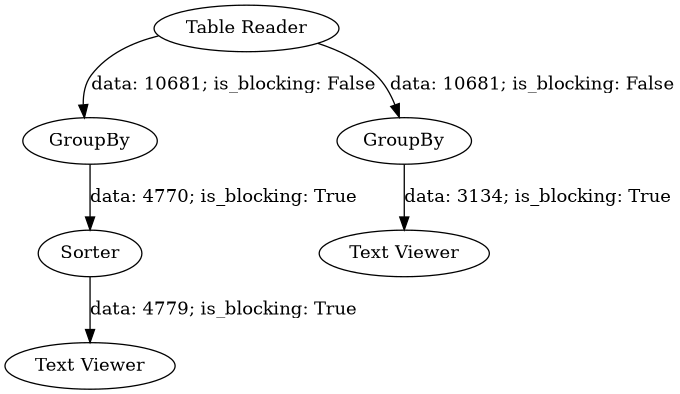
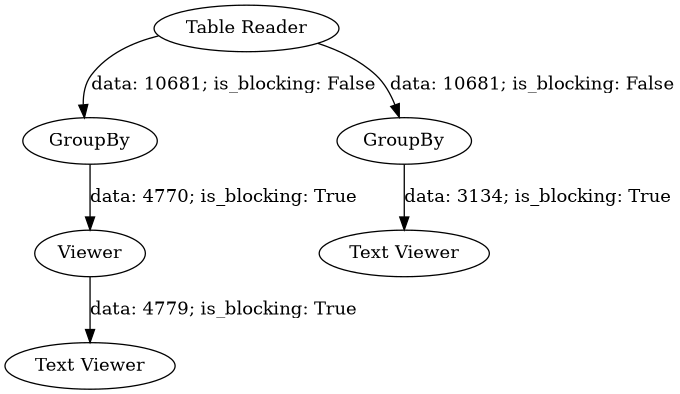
(90, 253) -> (90, 253)
